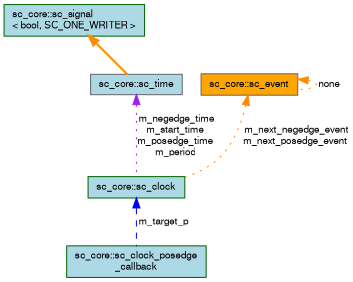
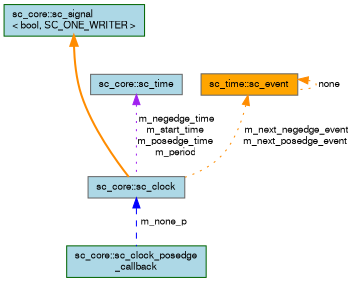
(112, 59) -> (90, 116)
(249, 84) -> (249, 84)
(136, 187) -> (136, 187)
(163, 222) -> (163, 222)
